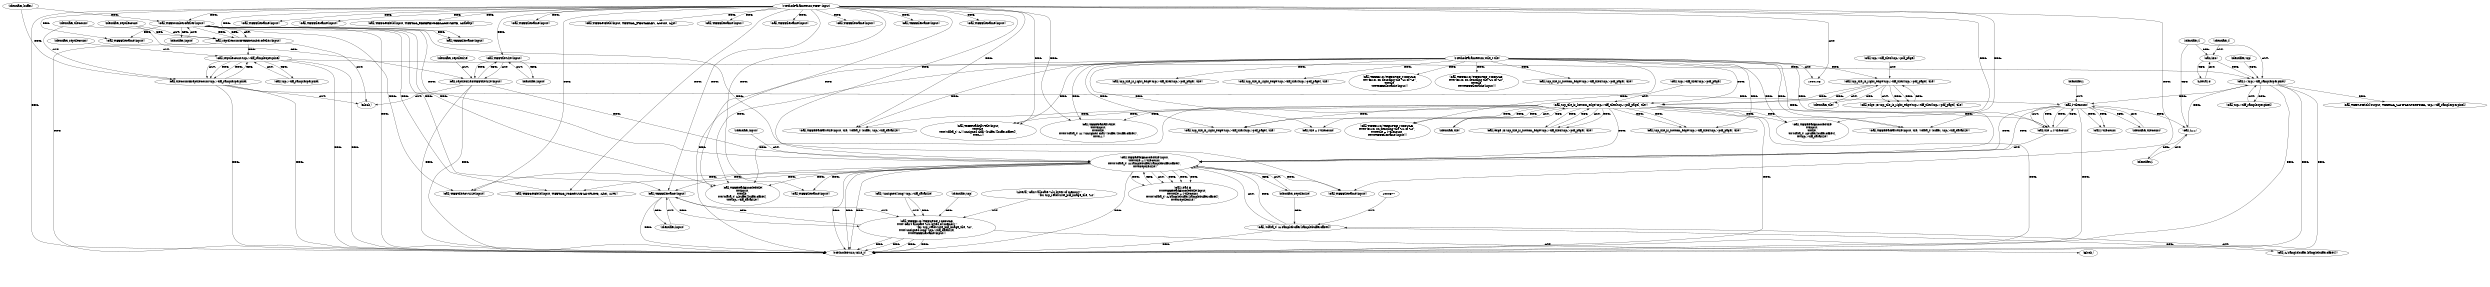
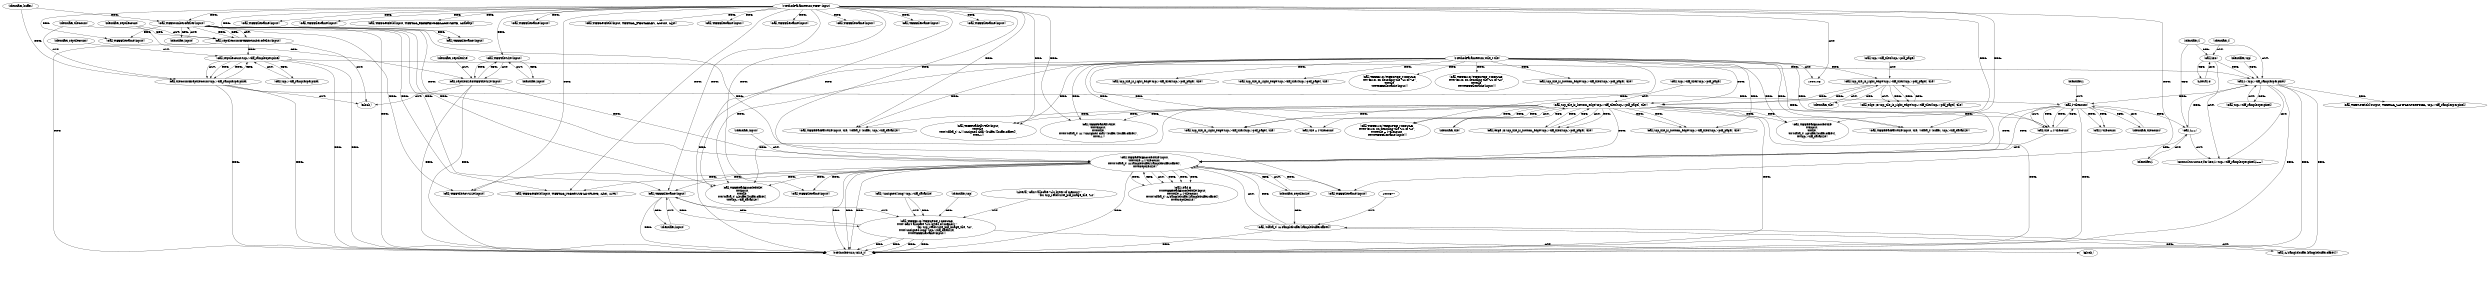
(2211, 58) -> (2211, 58)
(32, 155) -> none
none -> (2220, 162)
